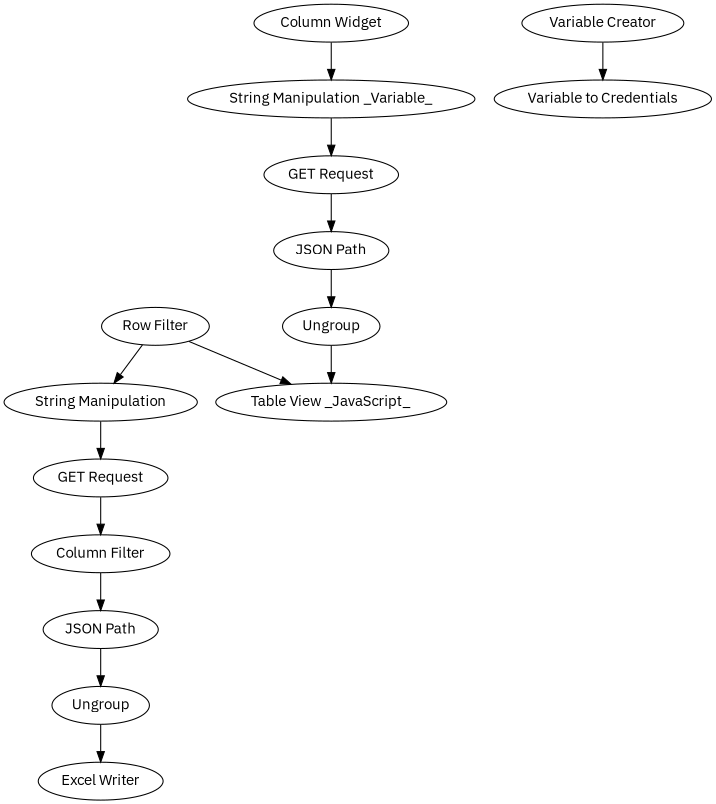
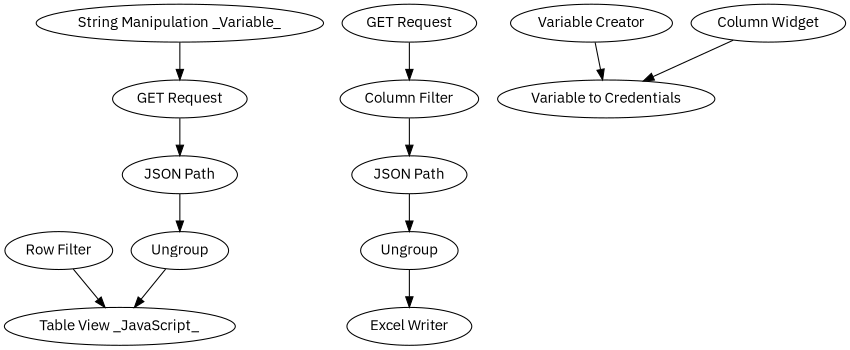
(331, 56) -> (693, 58)
(101, 402) -> none
